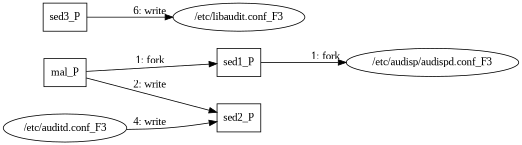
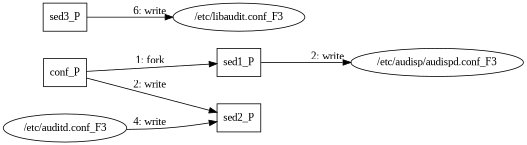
(326, 57) -> (328, 57)
(65, 73) -> (65, 73)
